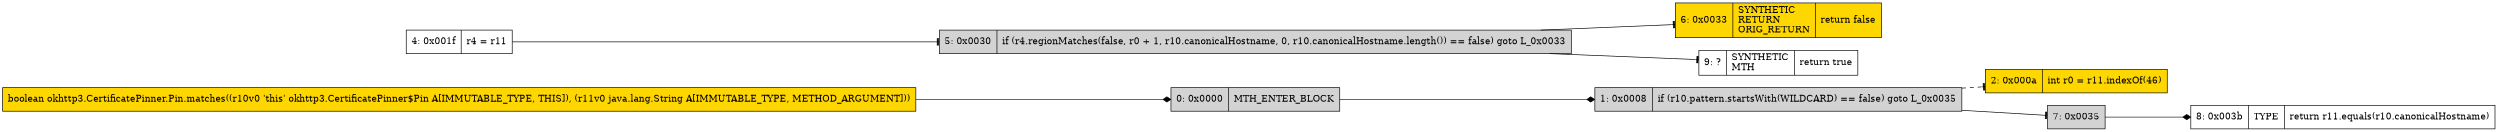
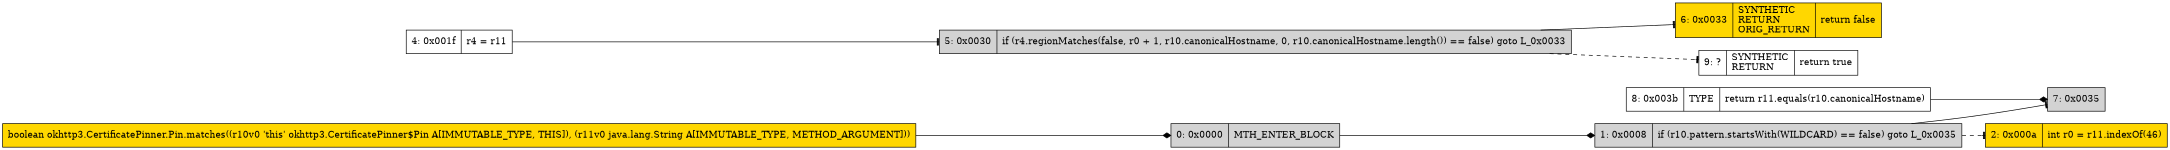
(1623, 57) -> (1623, 57)
(1743, 67) -> (1753, 67)
(2144, 117) -> (1985, 99)
